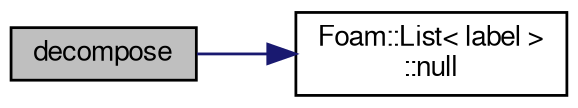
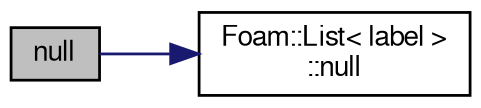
(104, 54) -> (55, 54)
